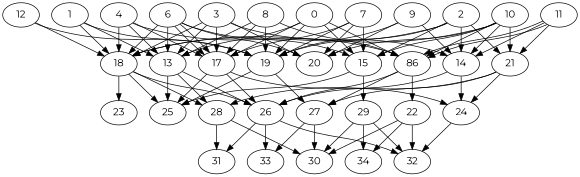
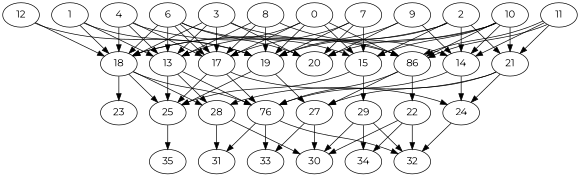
(266, 113) -> (266, 113)
none -> (168, 162)
